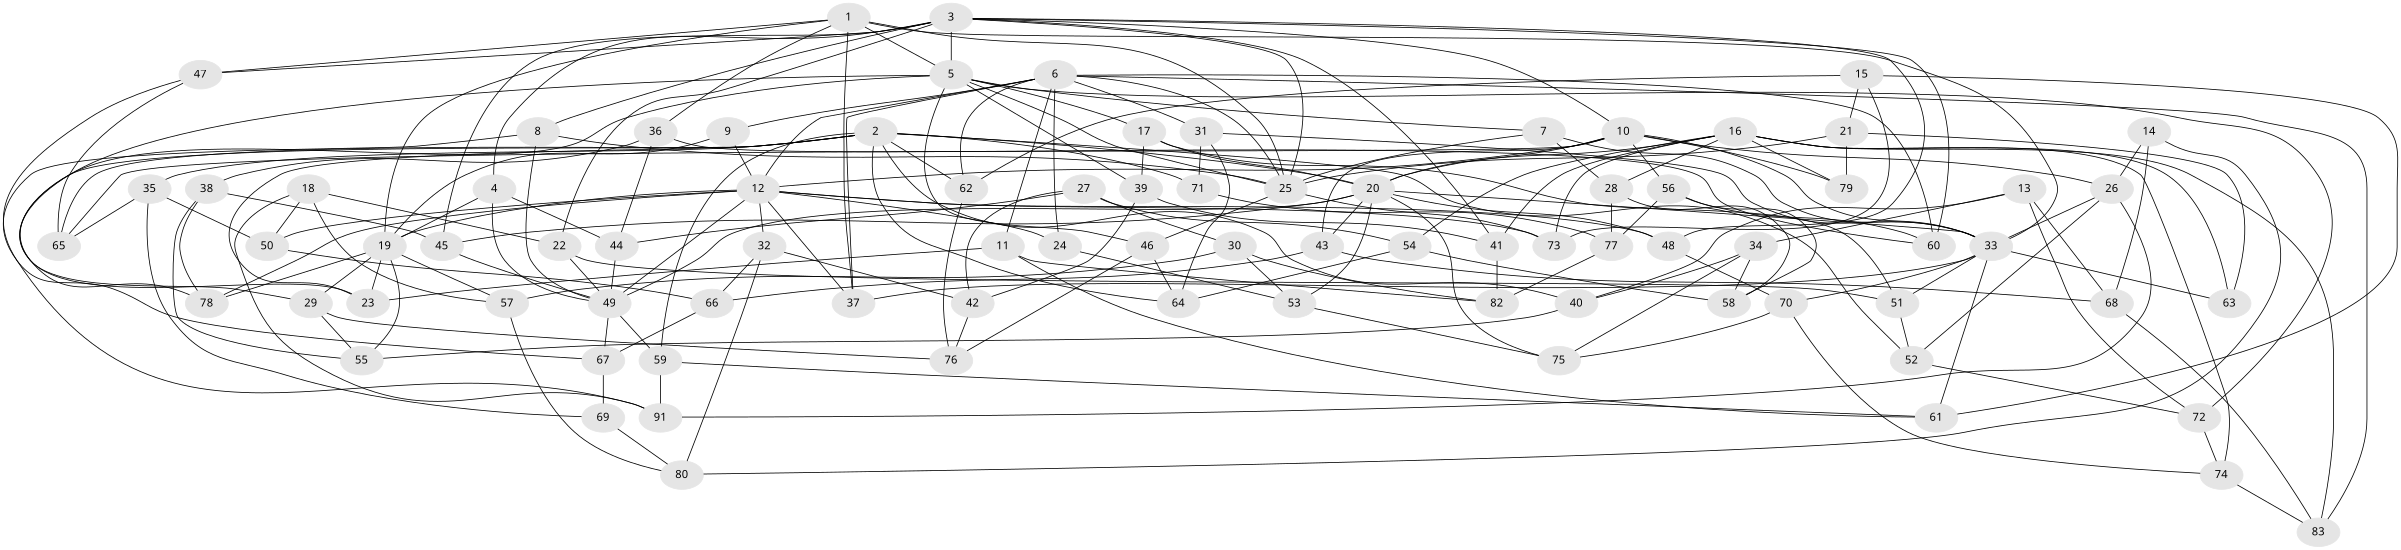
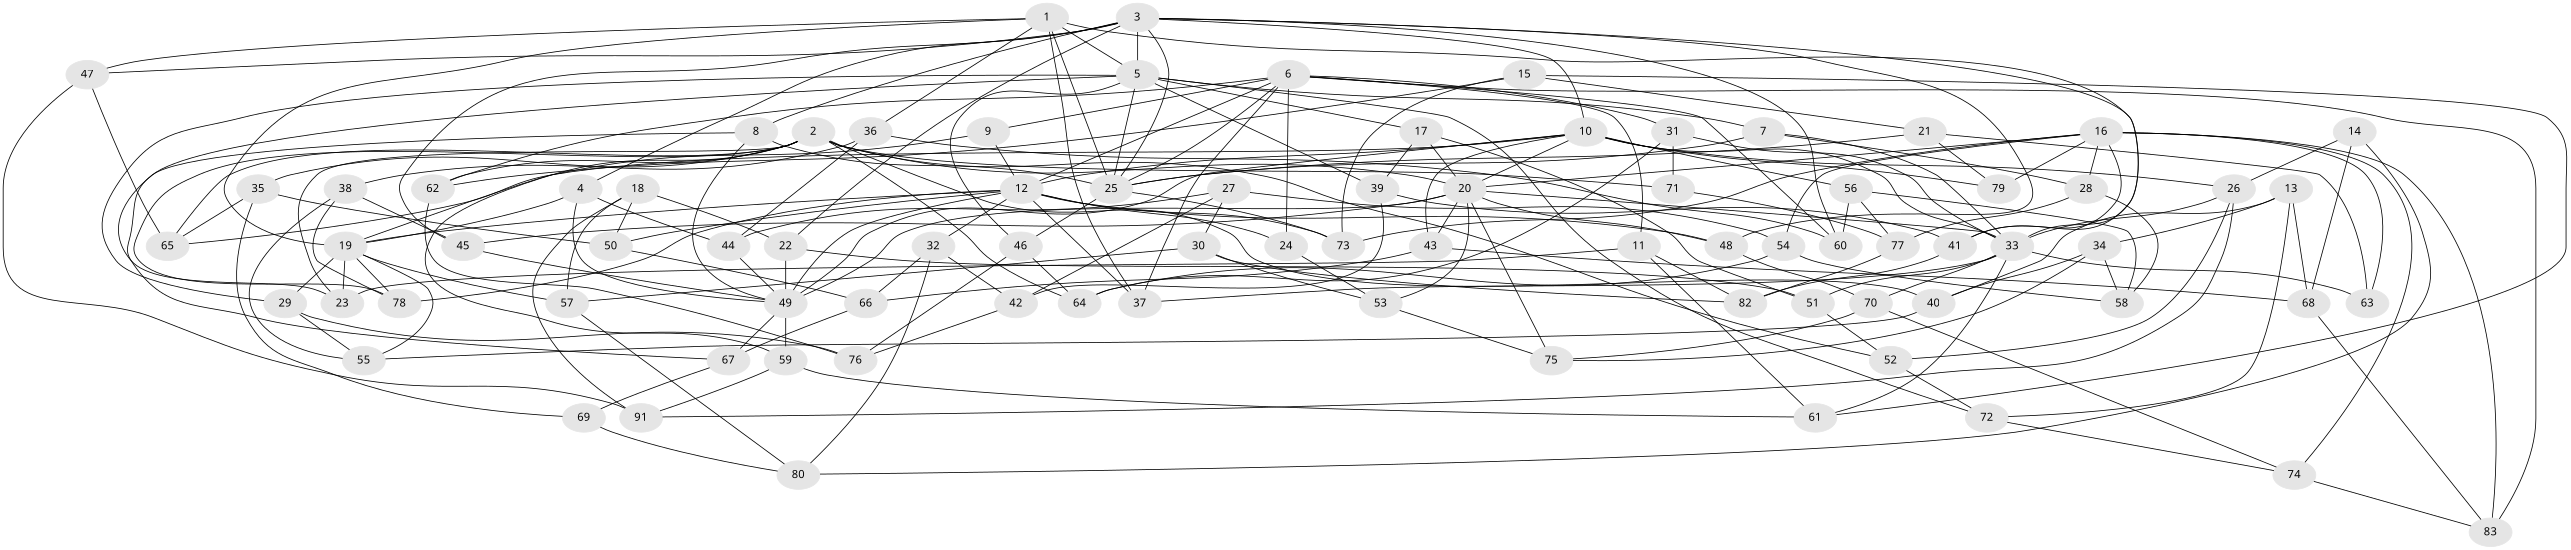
none -> (1169, 190)
